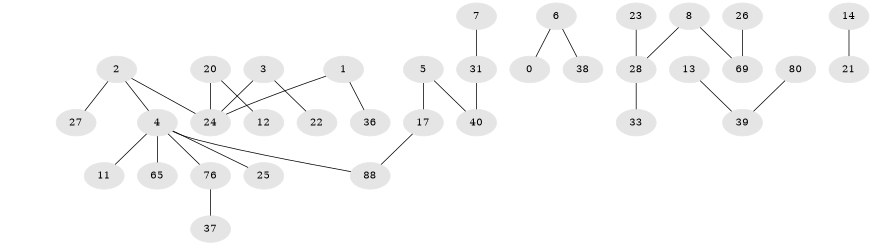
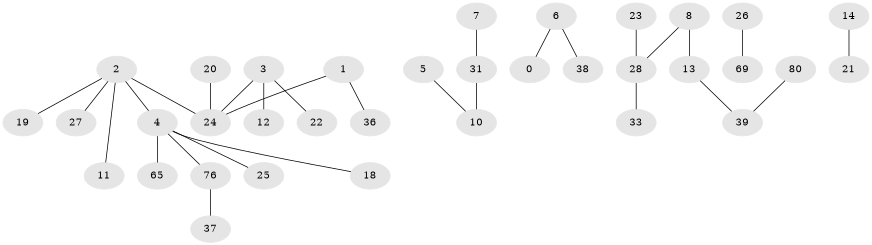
(716, 43) -> (689, 43)
(234, 93) -> (264, 93)
none -> (23, 123)
(423, 123) -> none
(477, 123) -> (477, 123)
(131, 149) -> (110, 123)
(370, 176) -> (370, 176)
